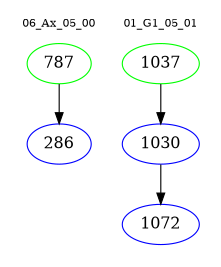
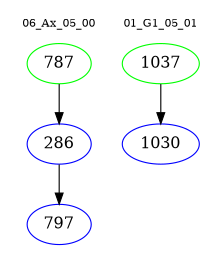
none -> (59, 224)
(161, 224) -> none
